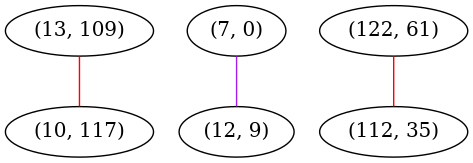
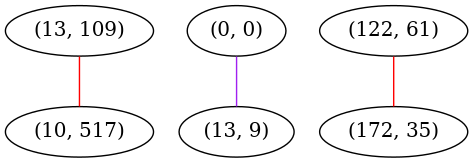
(237, 31) -> (237, 31)
(79, 132) -> (79, 132)
(237, 132) -> (237, 132)
(394, 132) -> (394, 132)
